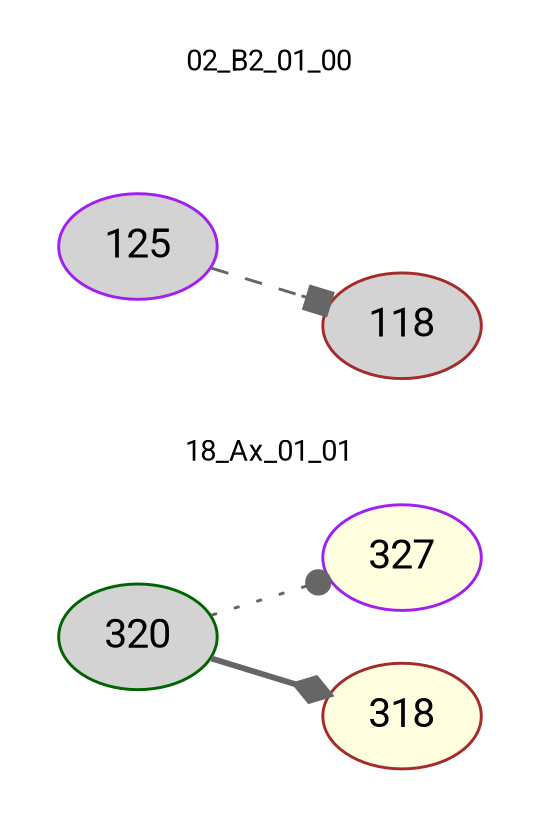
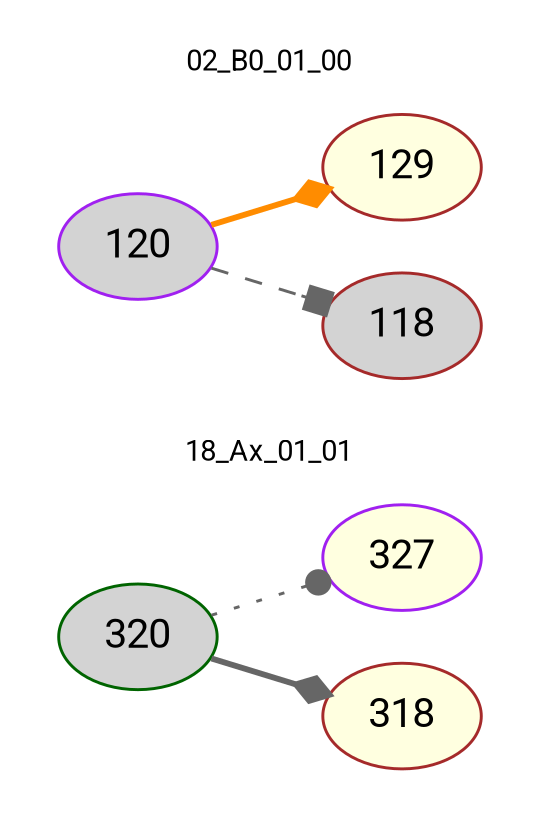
(270, 63) -> (270, 63)
none -> (402, 167)
(138, 247) -> (138, 247)
